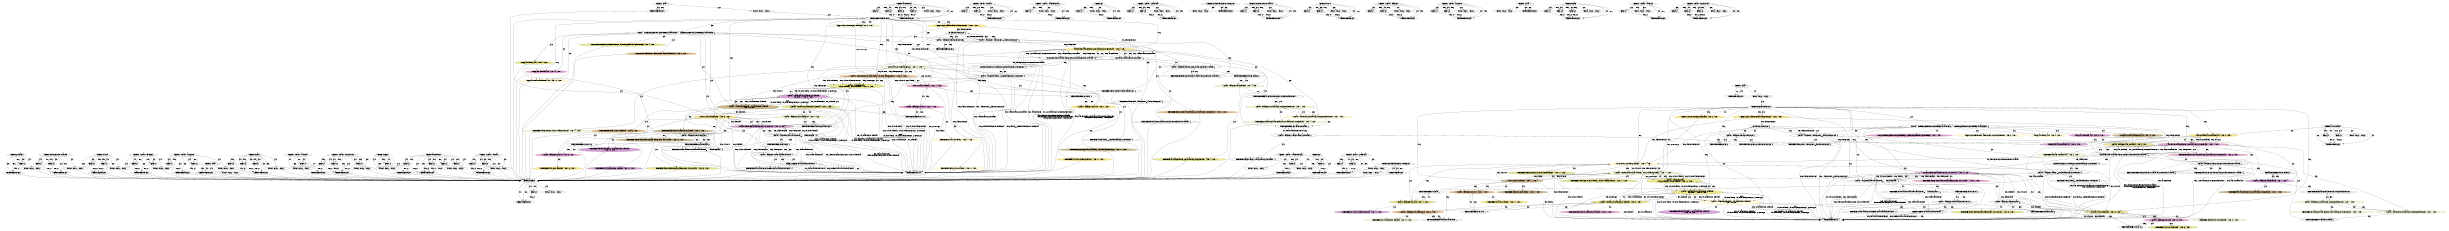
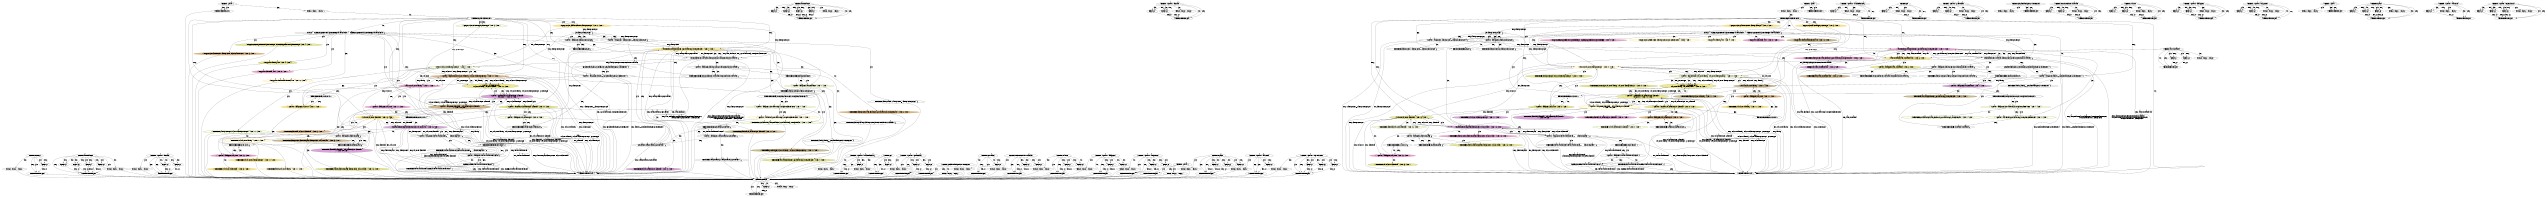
(1679, 139) -> (687, 141)
(2061, 155) -> (1825, 76)
